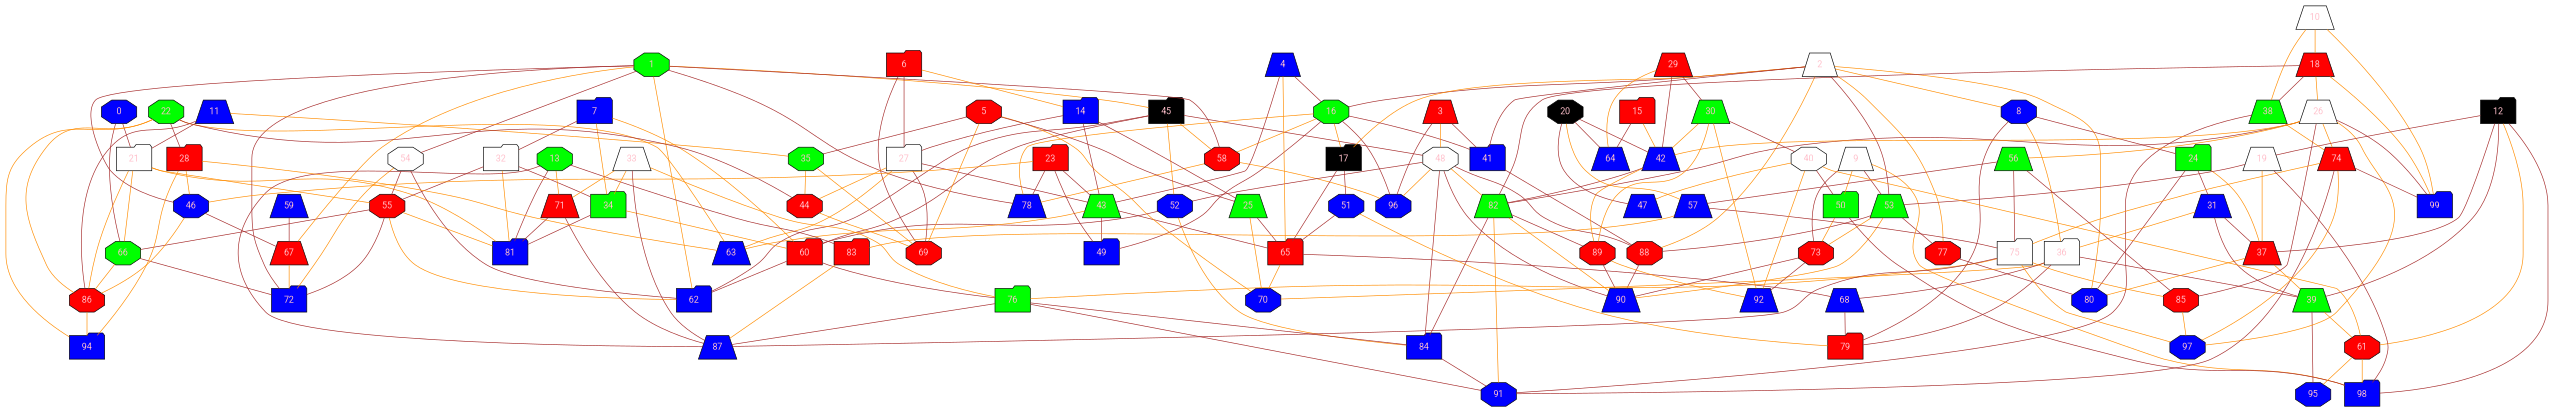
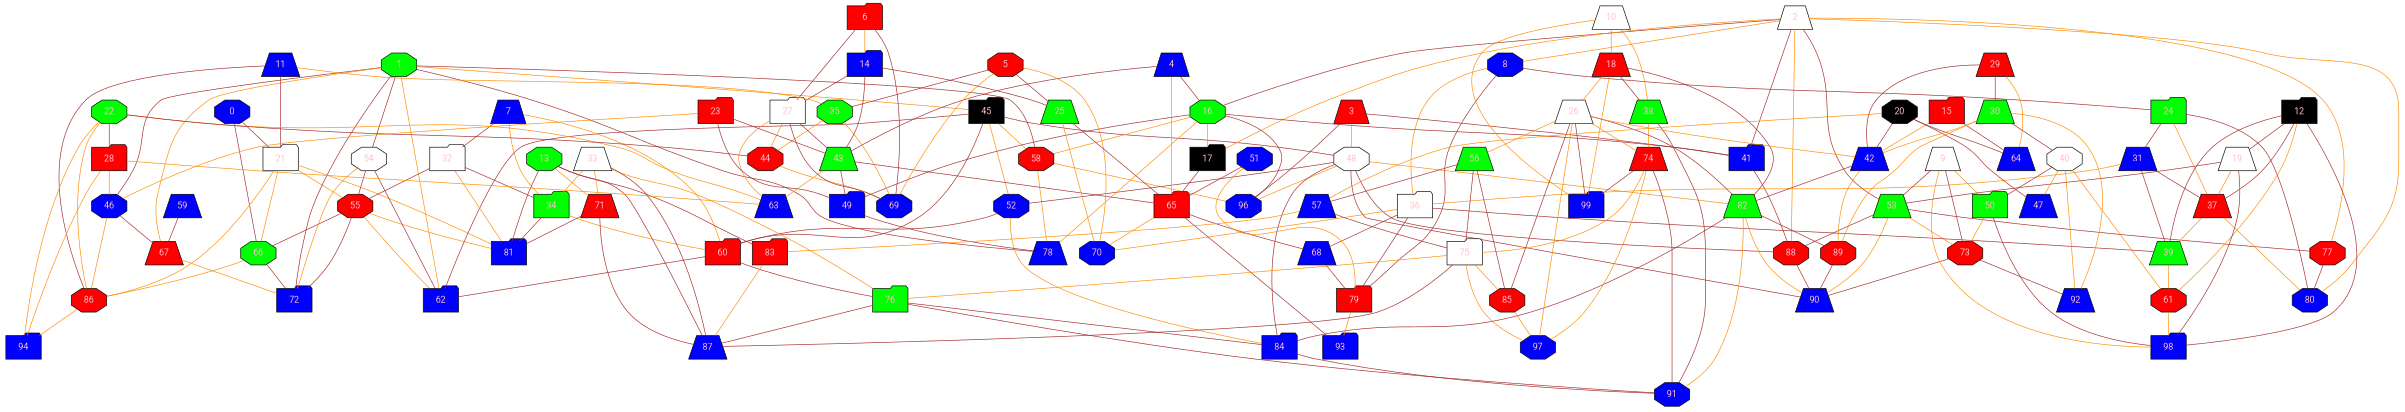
(595, 112) -> (508, 112)
(1345, 182) -> none
(1039, 183) -> (948, 237)
(924, 253) -> (894, 206)
(1677, 282) -> none
none -> (1340, 347)
(2313, 394) -> none
